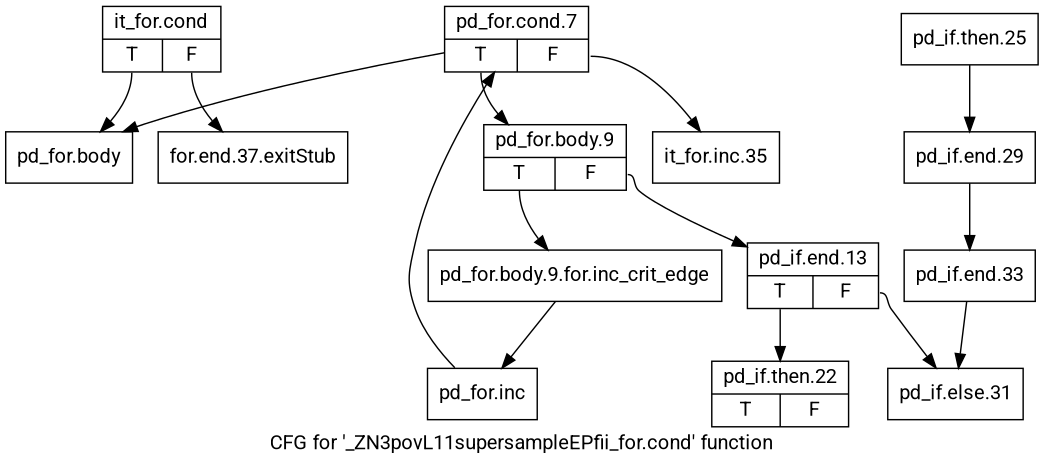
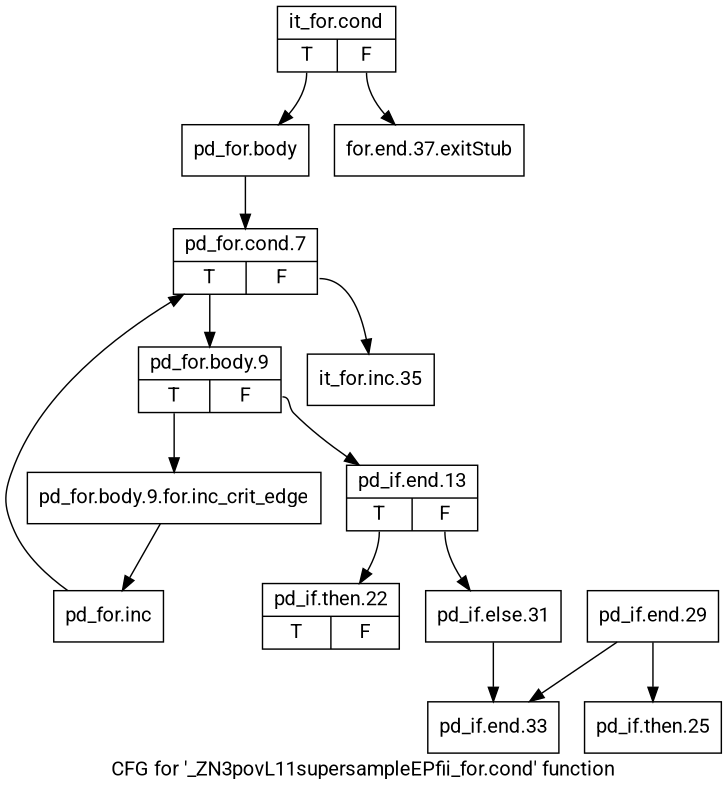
(289, 85) -> (245, 195)
(970, 91) -> (653, 665)
(963, 328) -> (493, 665)
